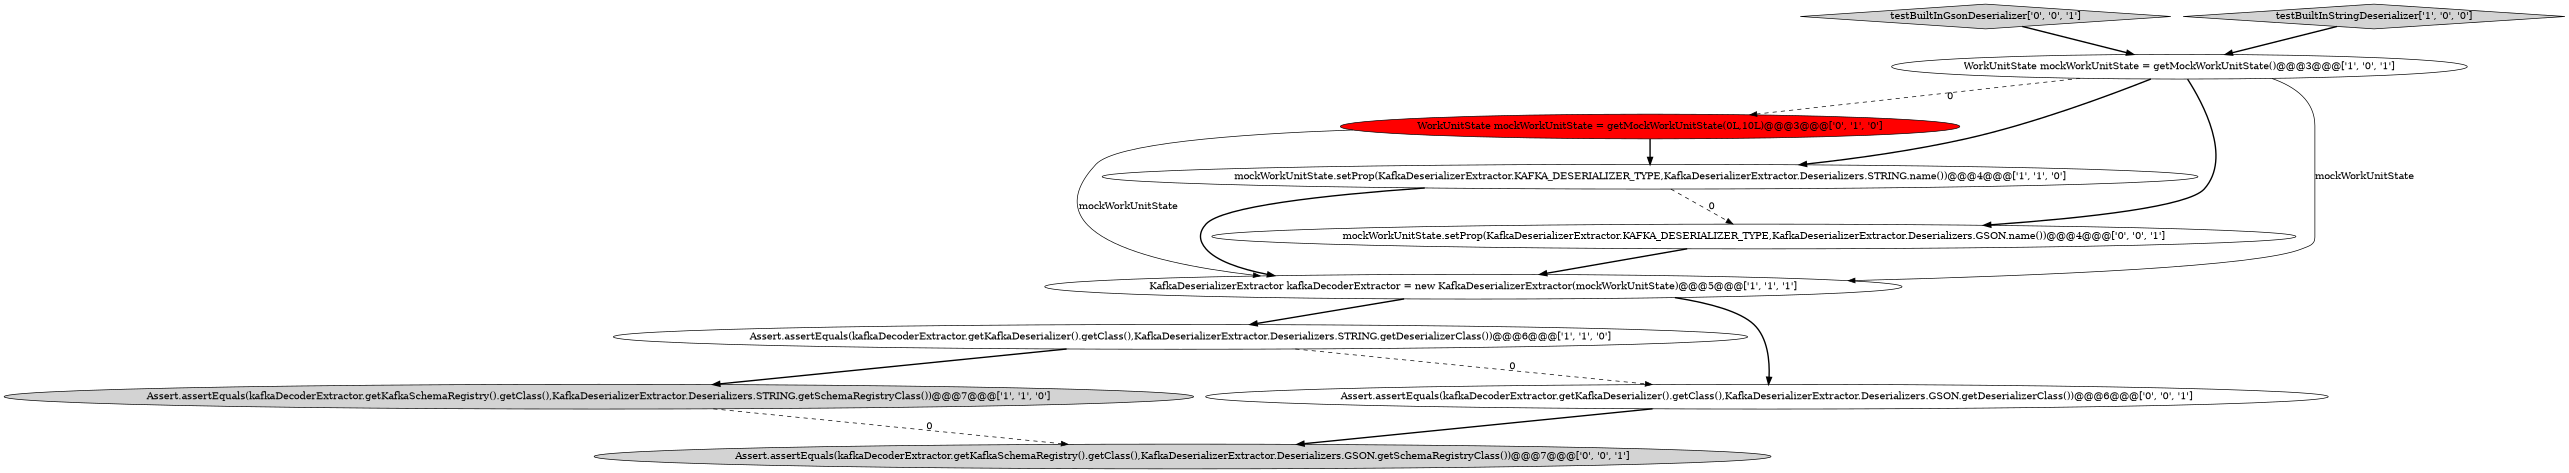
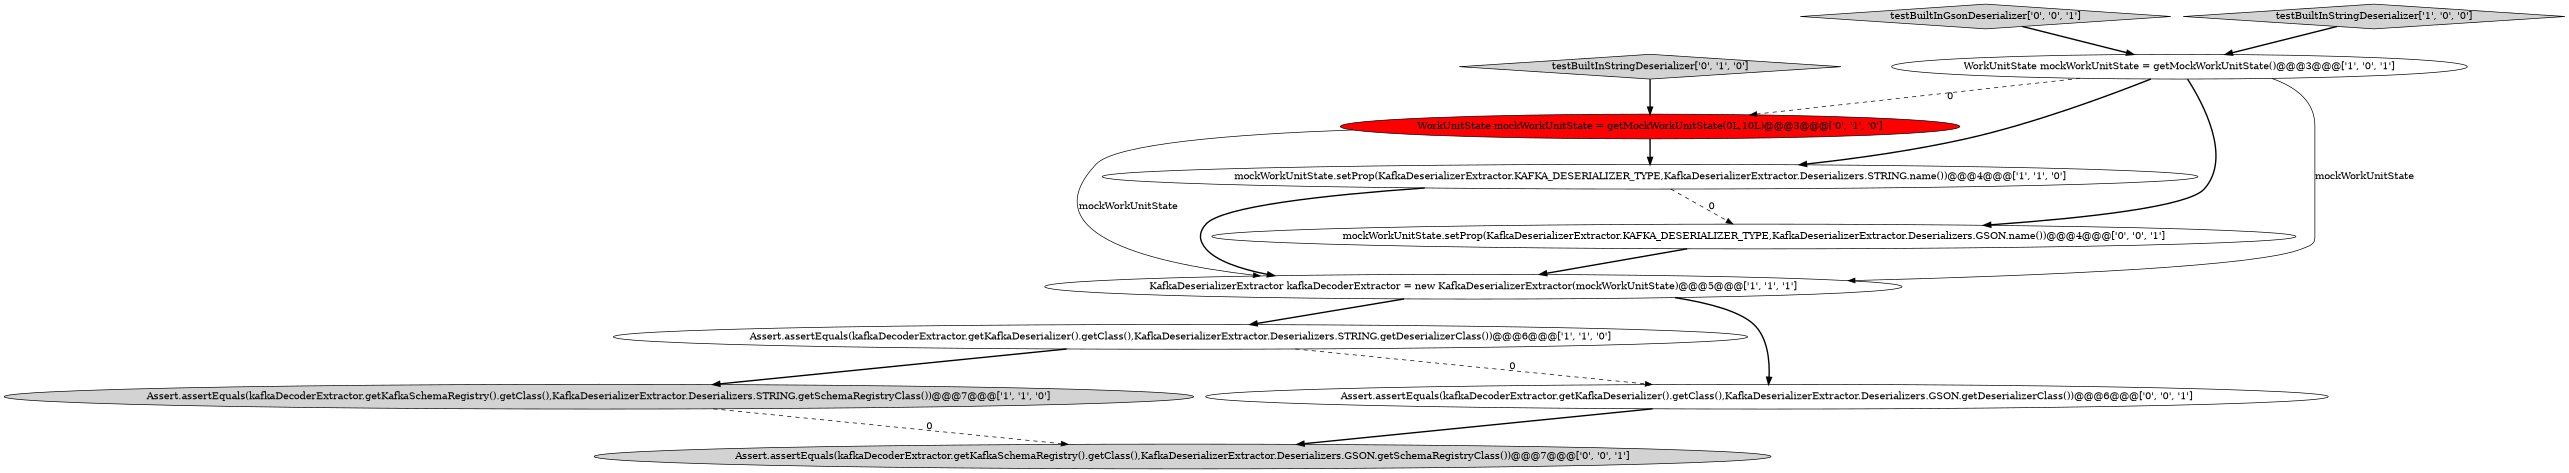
none -> (1650, 67)
